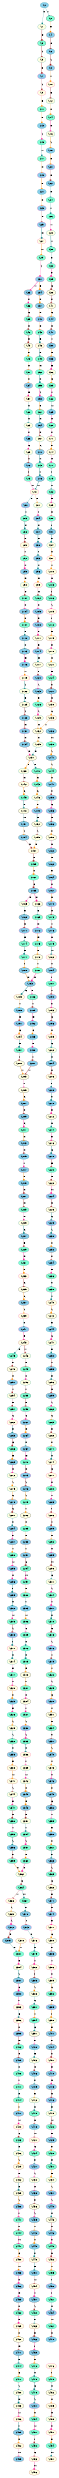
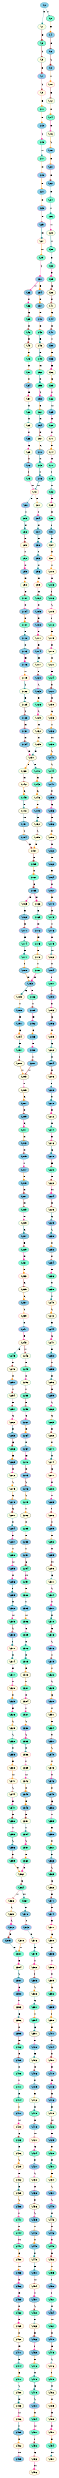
(51, 399) -> (51, 399)
(45, 724) -> (51, 724)
(19, 1024) -> (19, 1024)
none -> (51, 2353)
